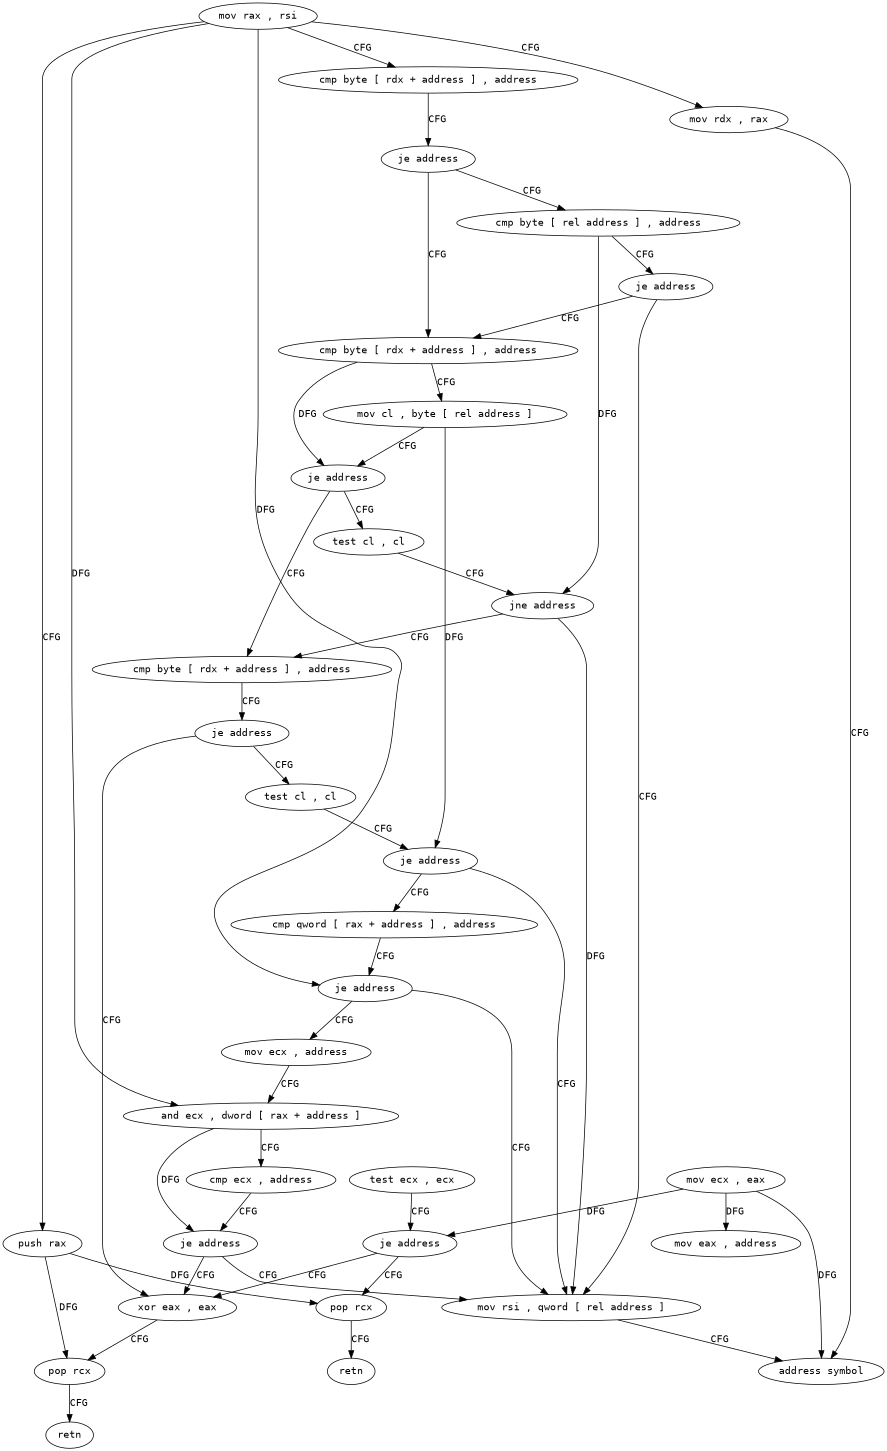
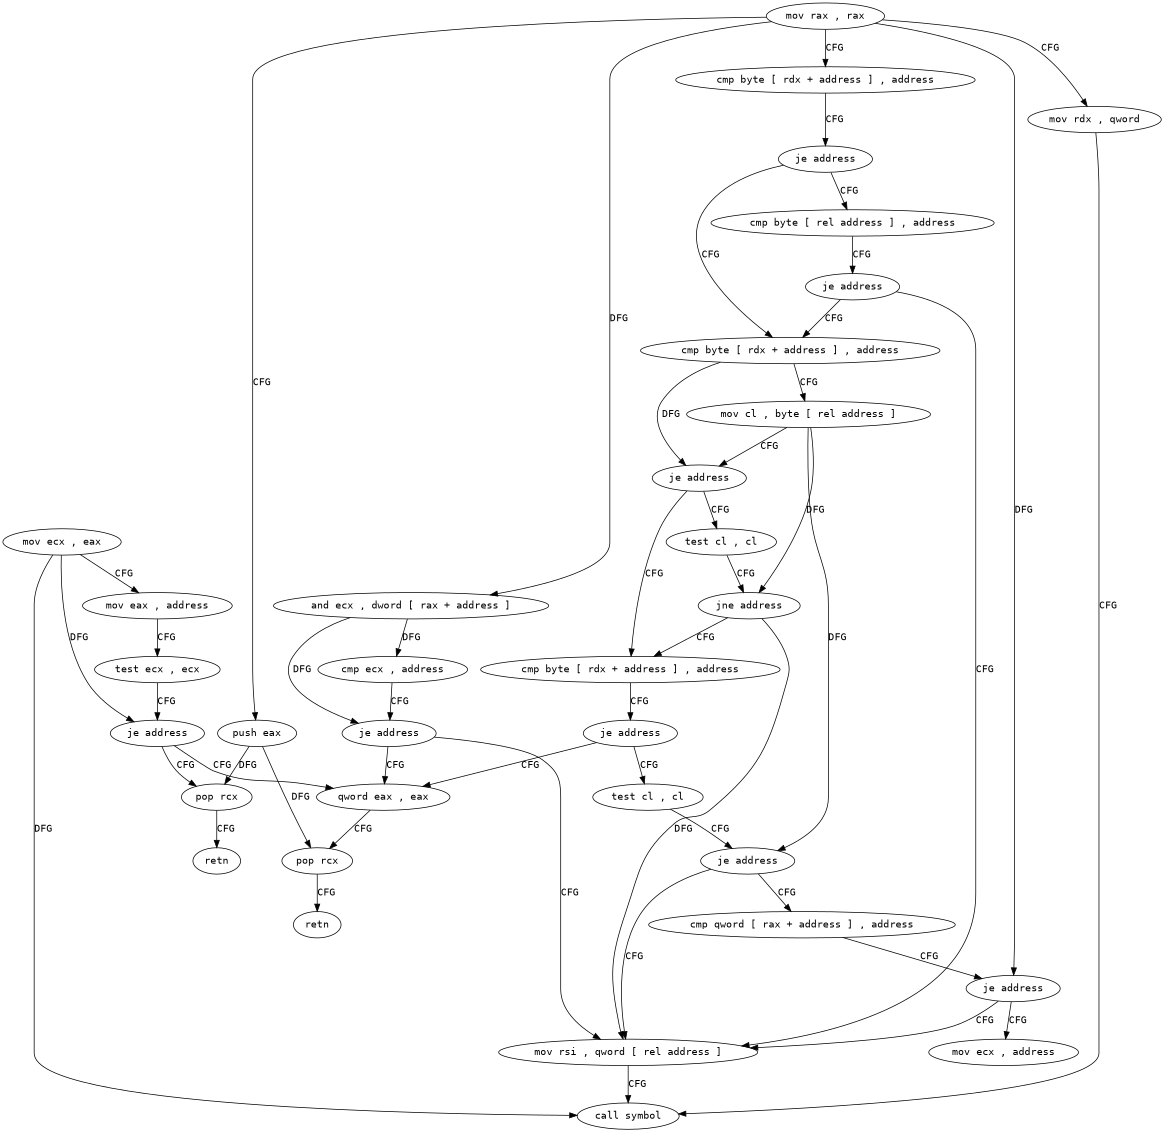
(258, 16) -> (825, 16)
(729, 120) -> (1095, 120)
(598, 418) -> (805, 512)
none -> (157, 634)
(280, 1081) -> none
(270, 1148) -> (411, 638)
(735, 1212) -> (124, 574)
(42, 1244) -> (257, 733)
(177, 1308) -> (383, 797)
(821, 1371) -> (628, 1116)
